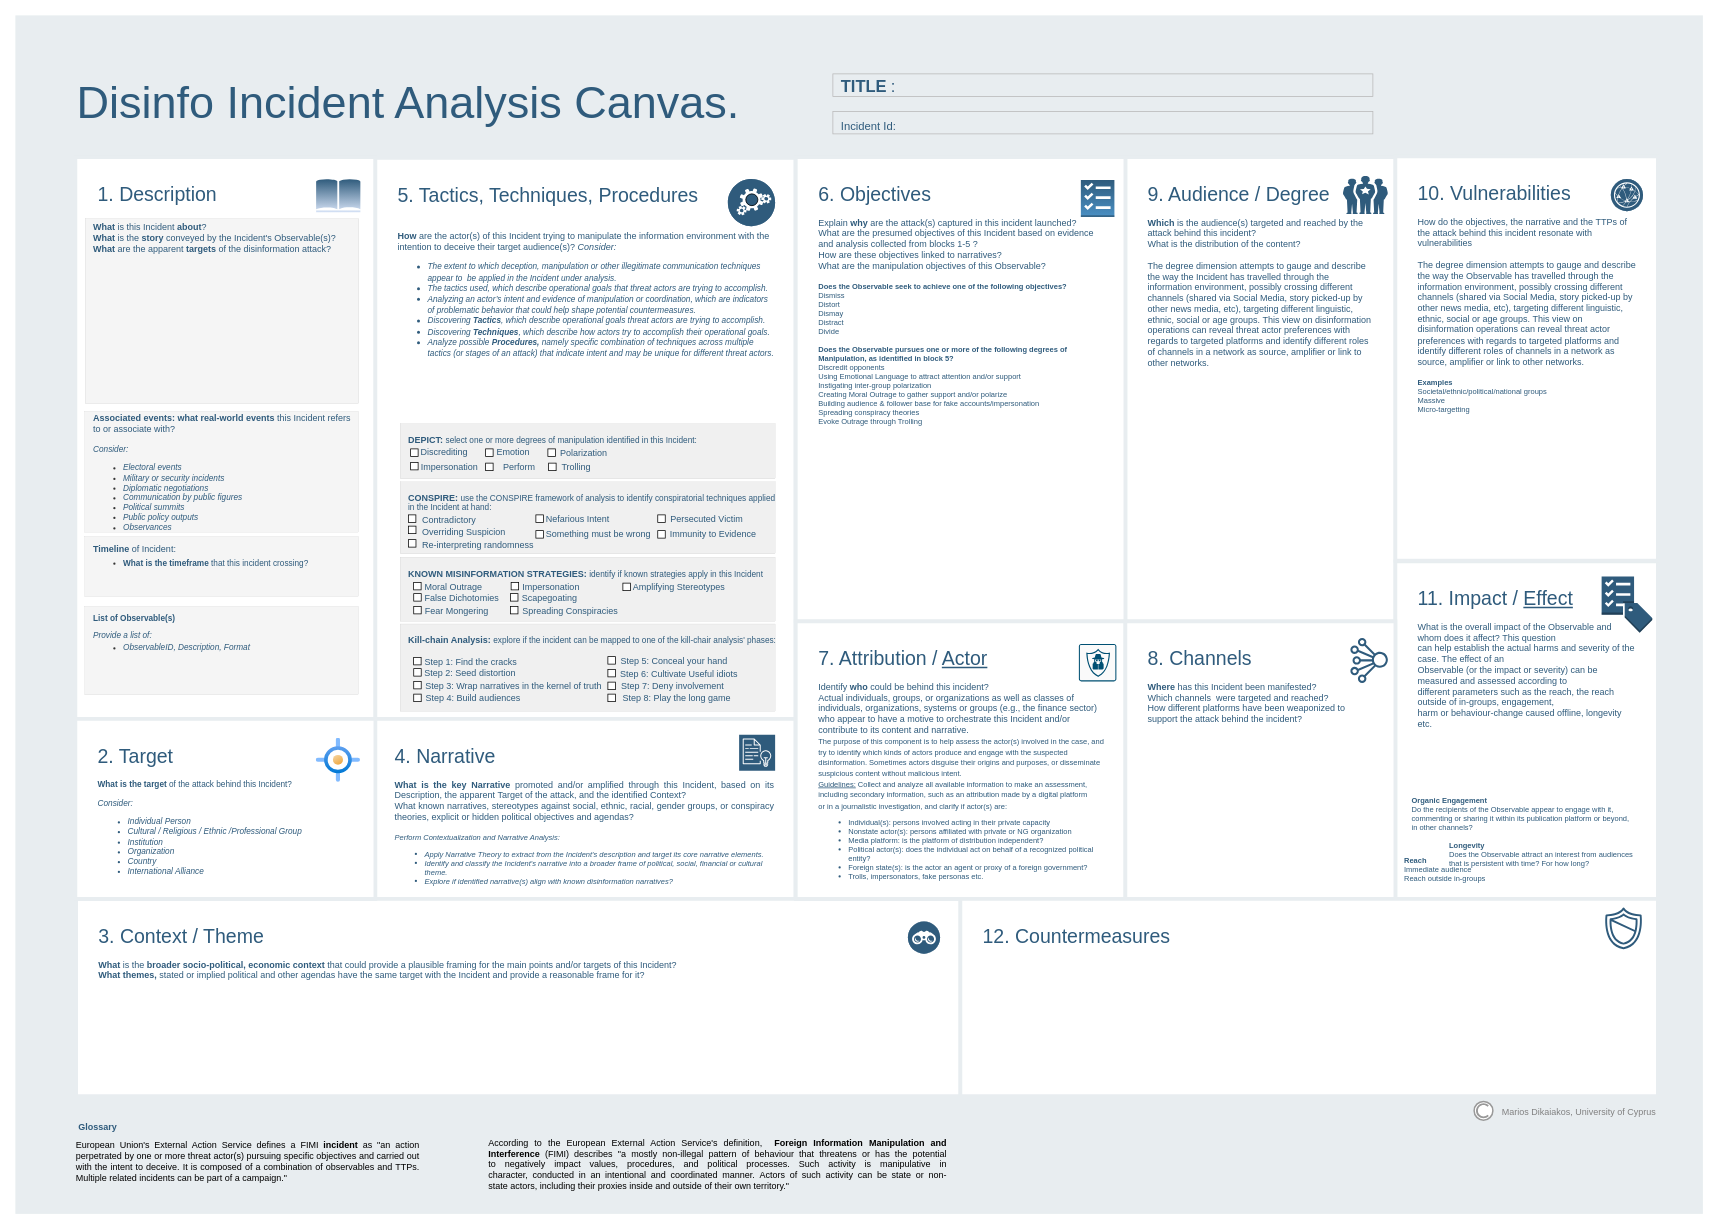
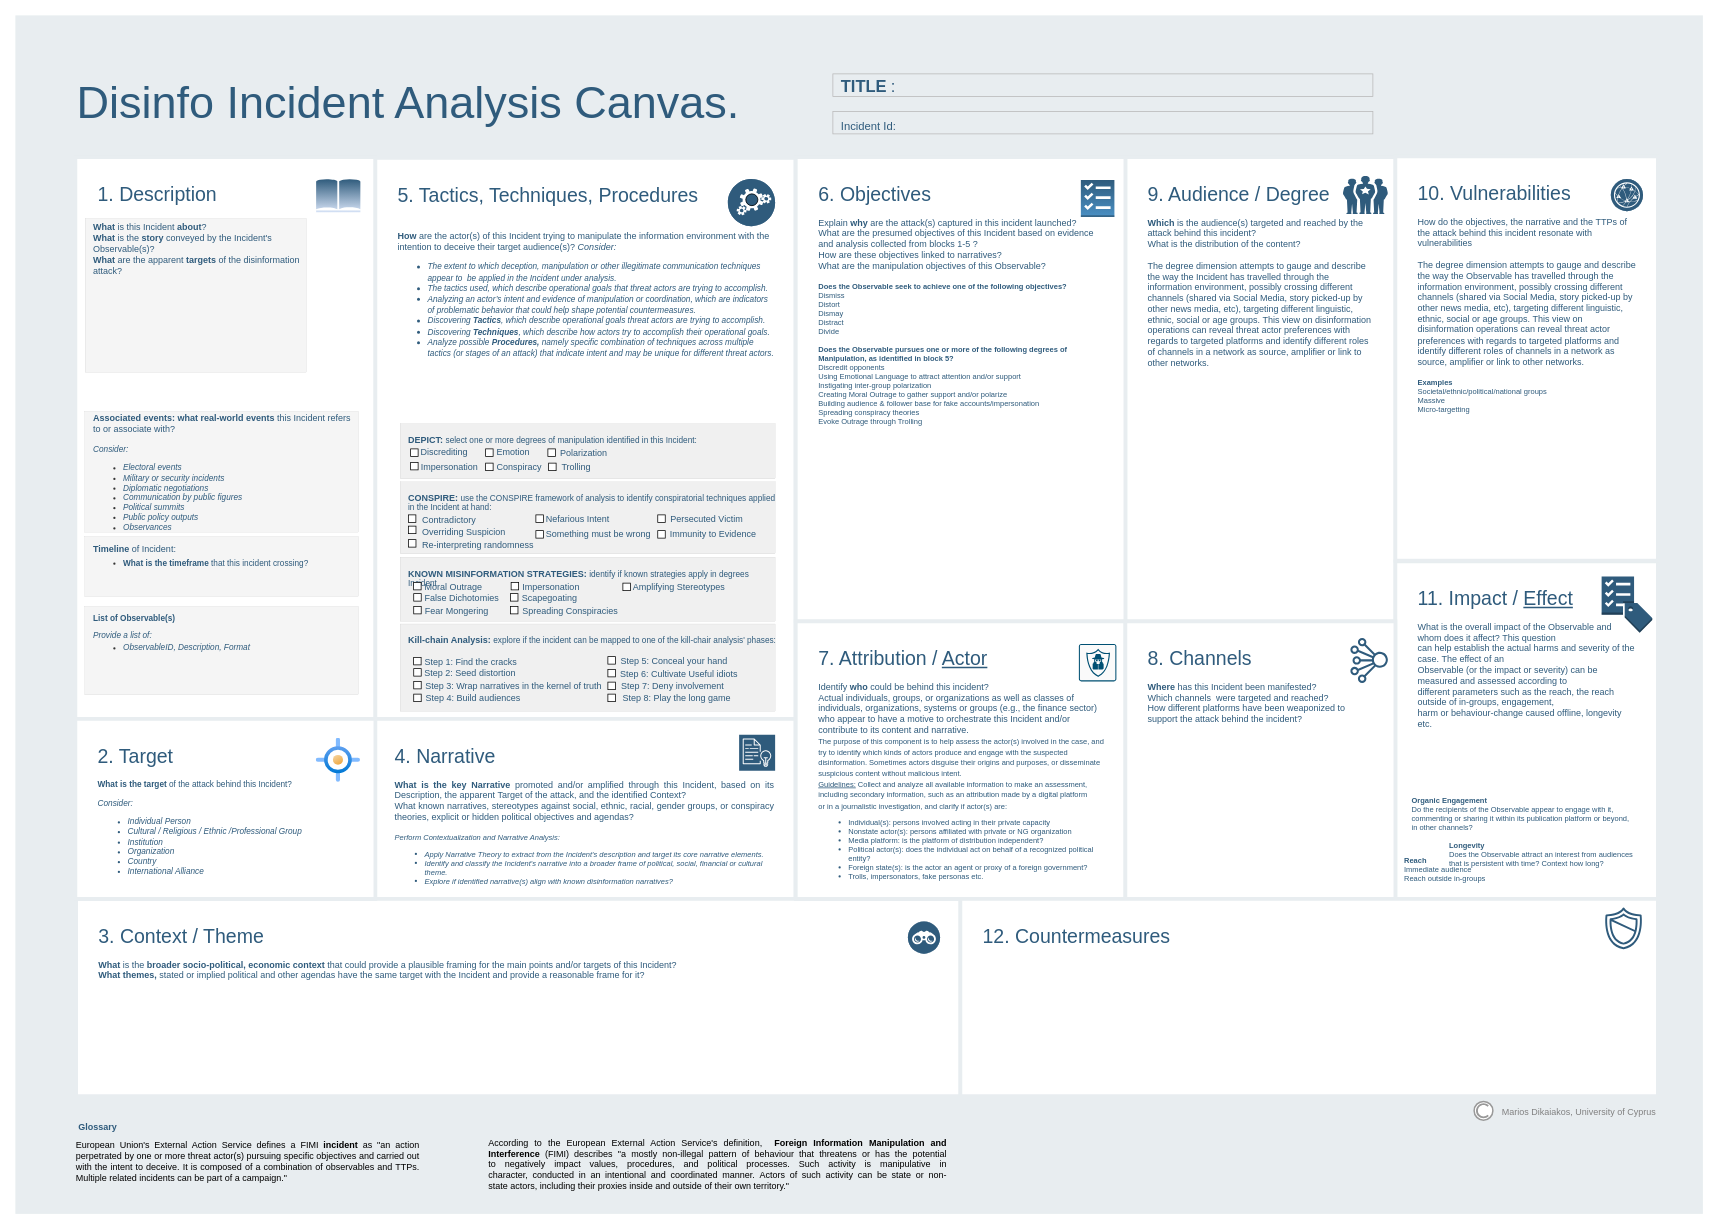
(222, 311) -> (196, 296)
(519, 467) -> (519, 467)
(582, 566) -> (590, 566)
(1553, 855) -> (1553, 855)
